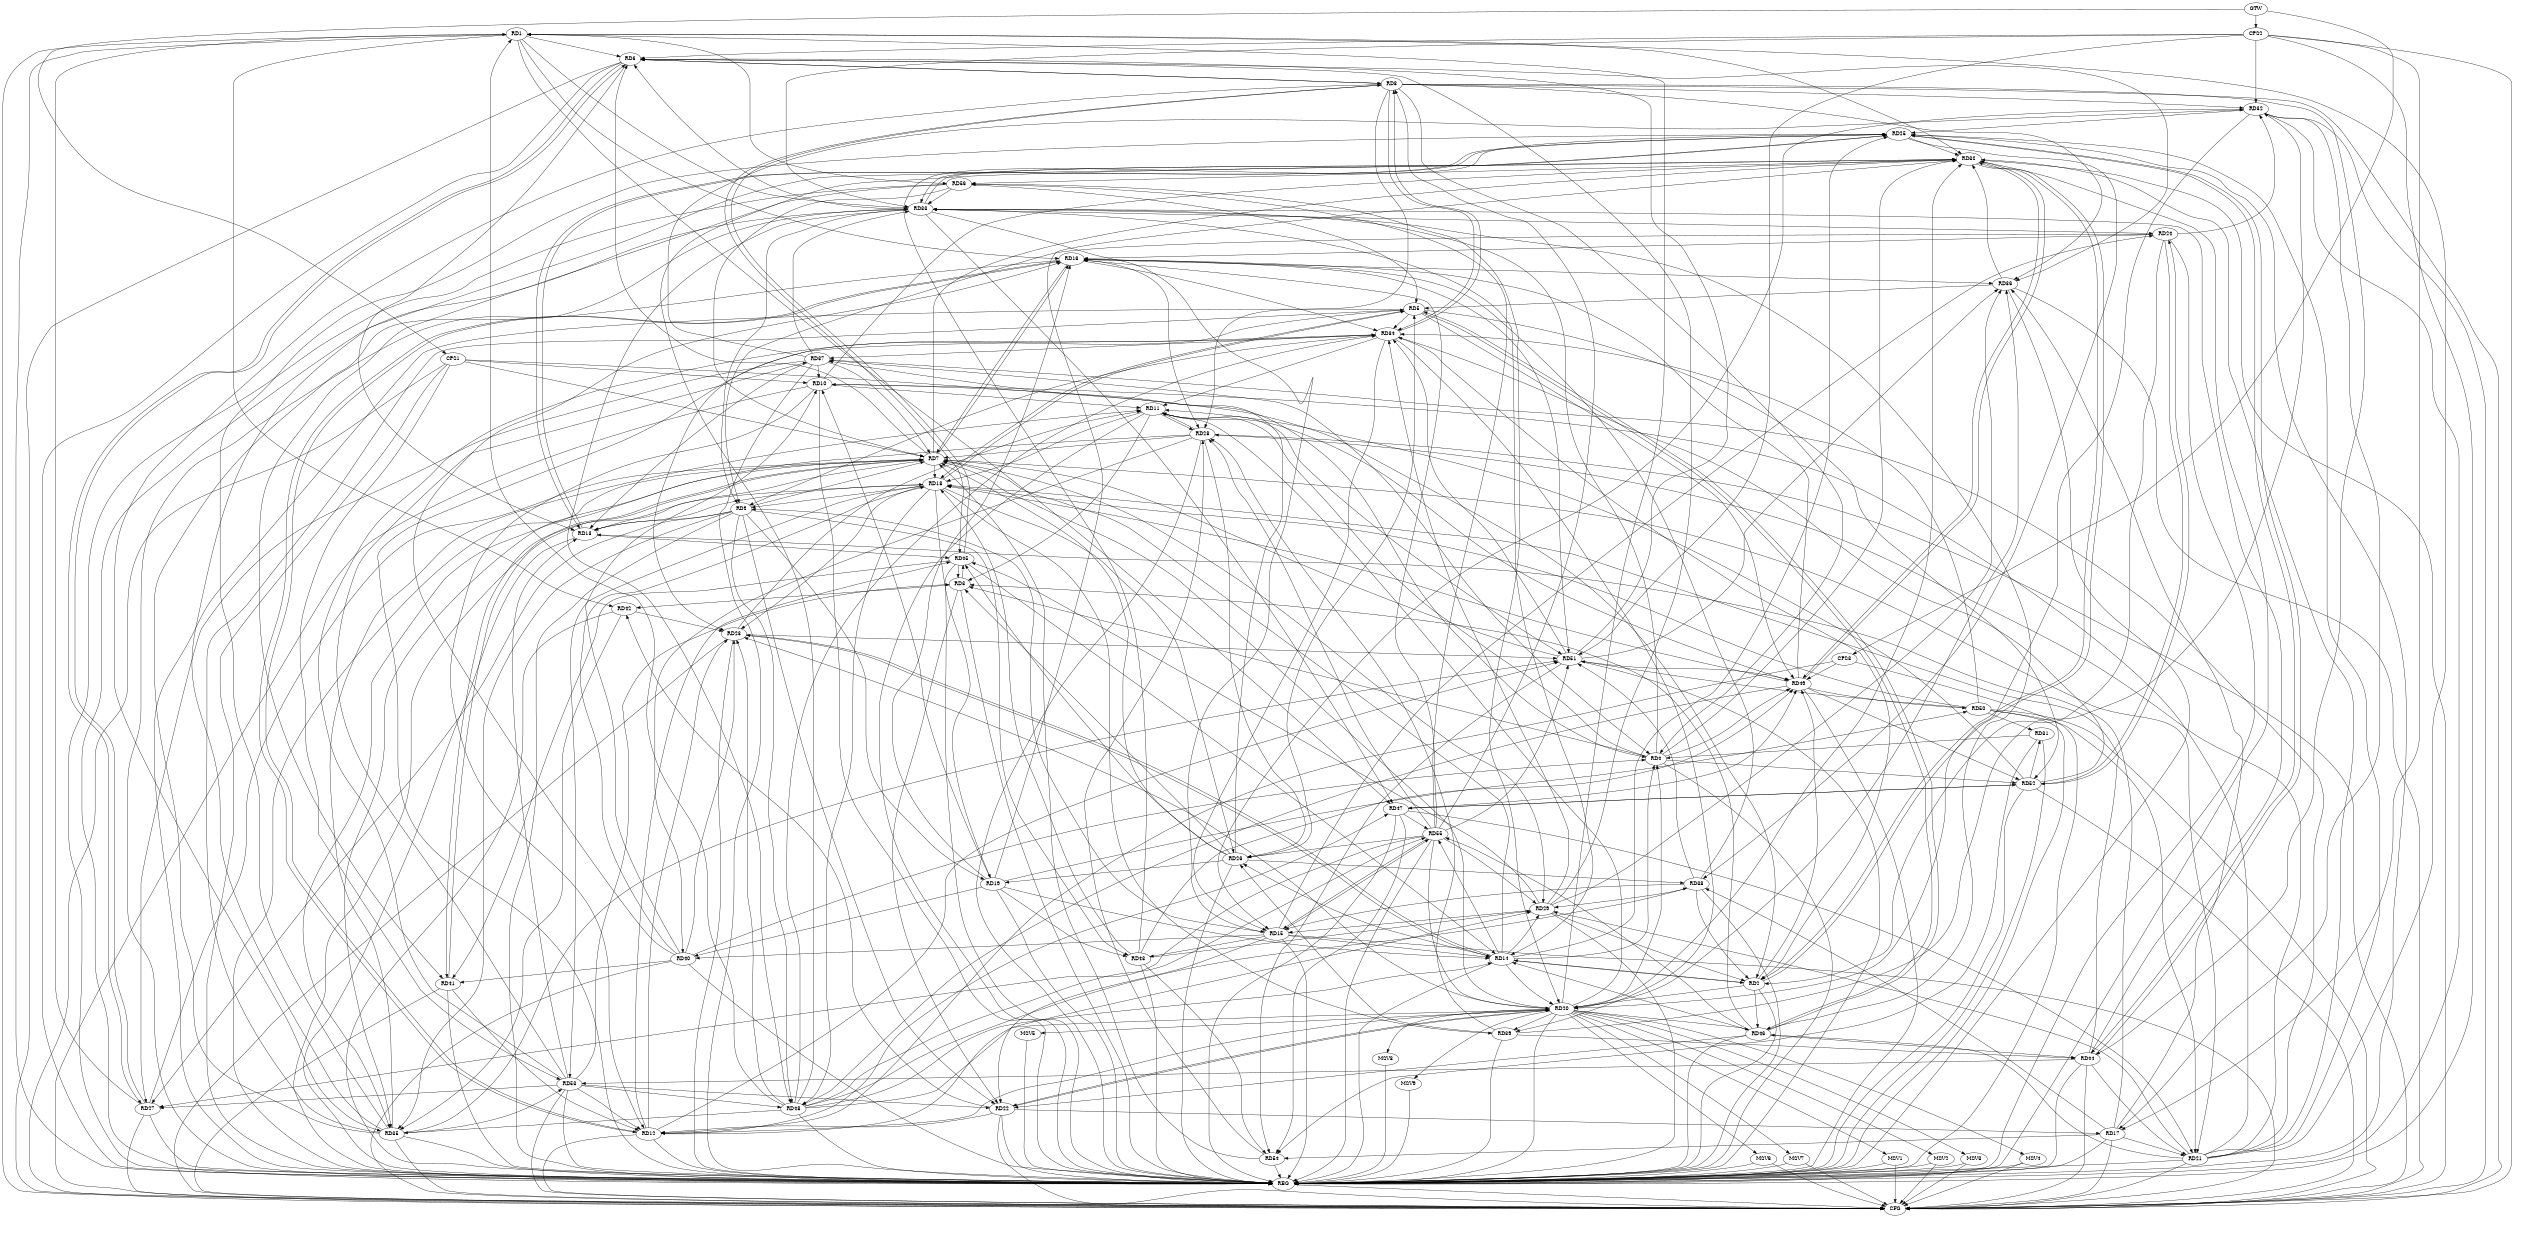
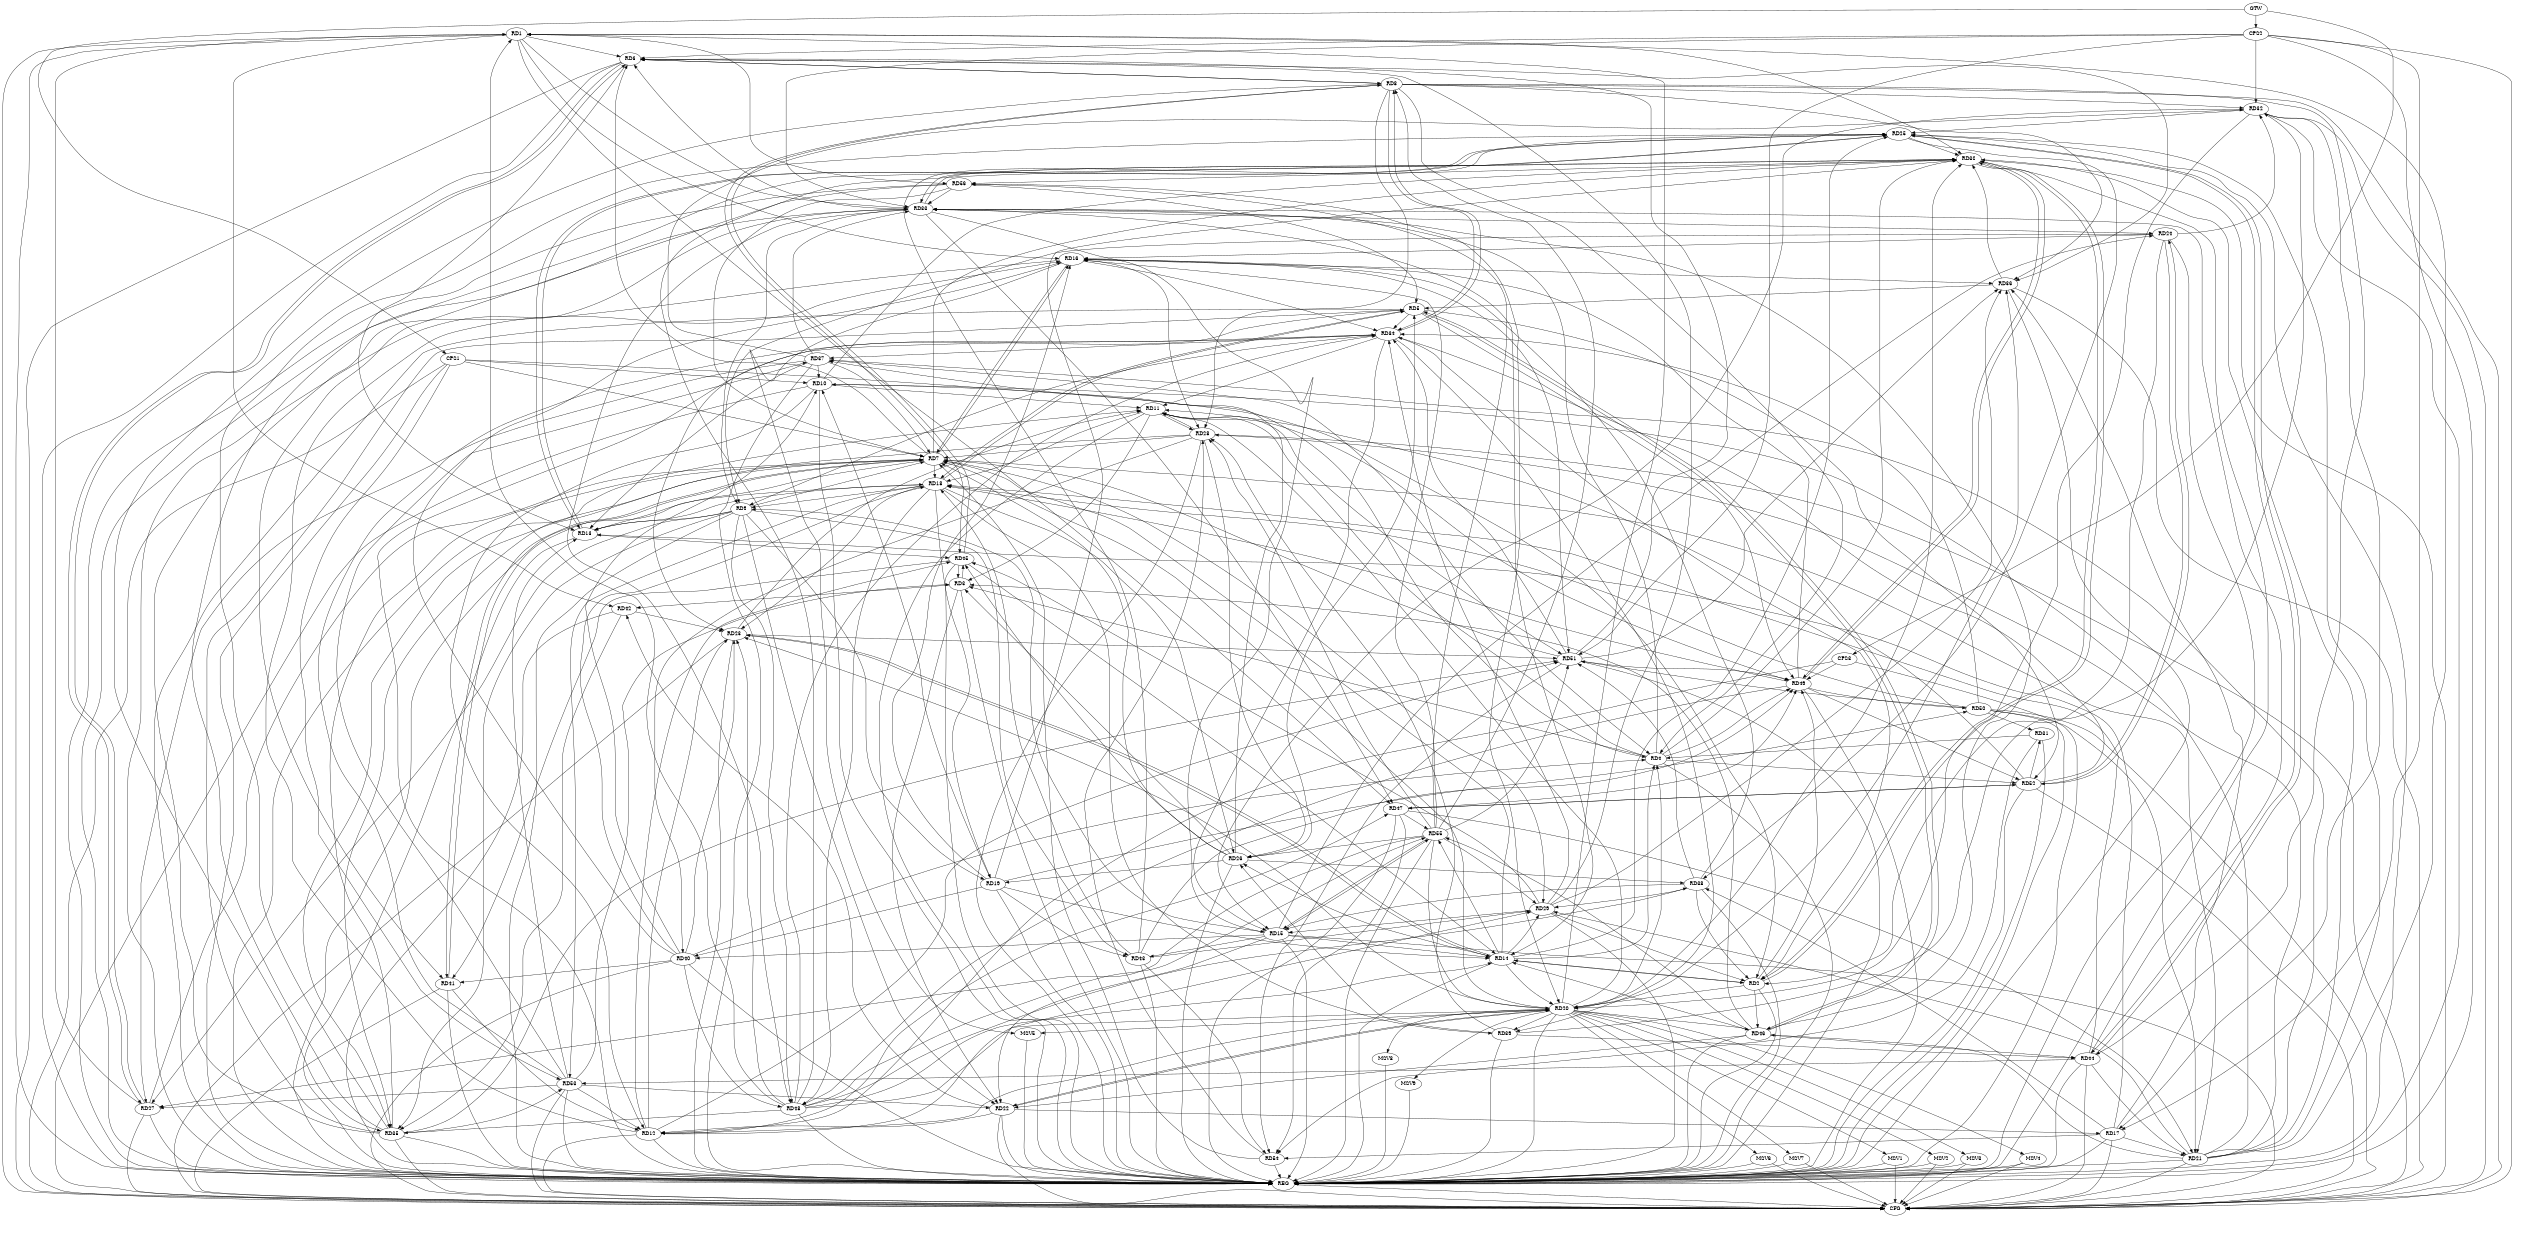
(292, 484) -> (805, 523)
(680, 1096) -> (714, 1054)
